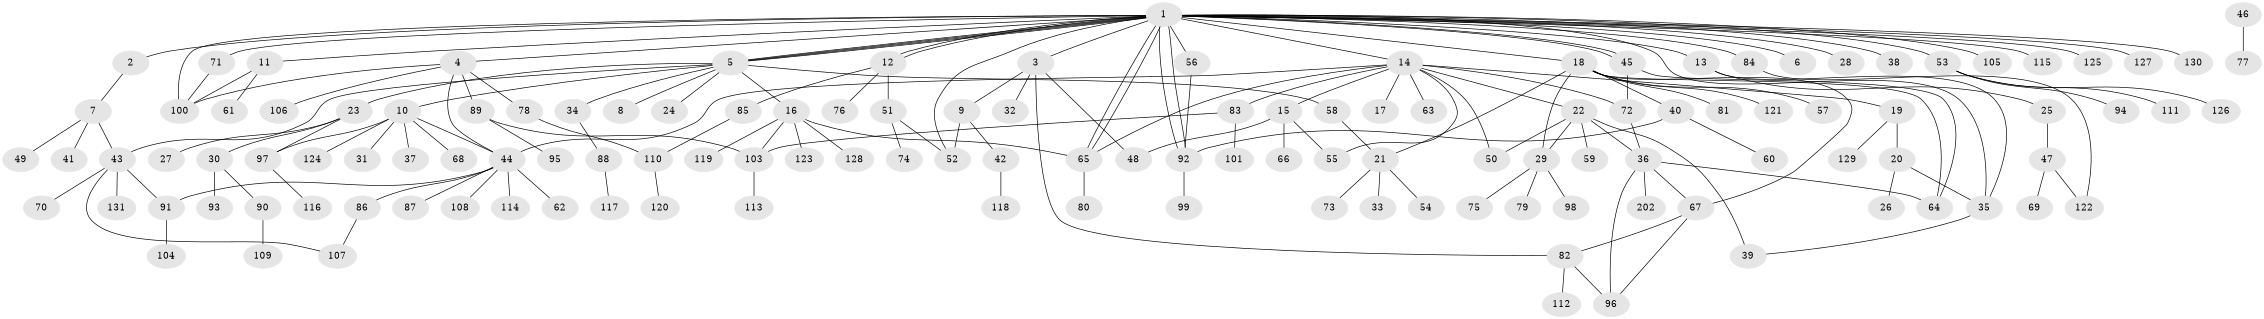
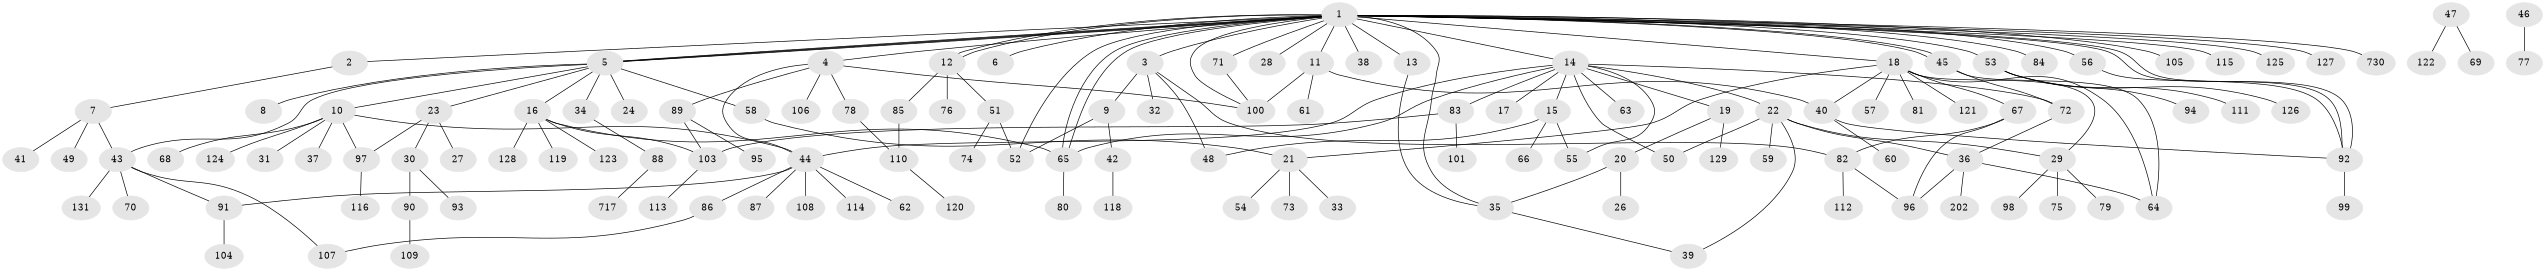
(2194, 63) -> (2376, 63)
(1949, 76) -> none
none -> (1569, 87)
(2047, 111) -> none
(1670, 184) -> none
(610, 208) -> (608, 208)
